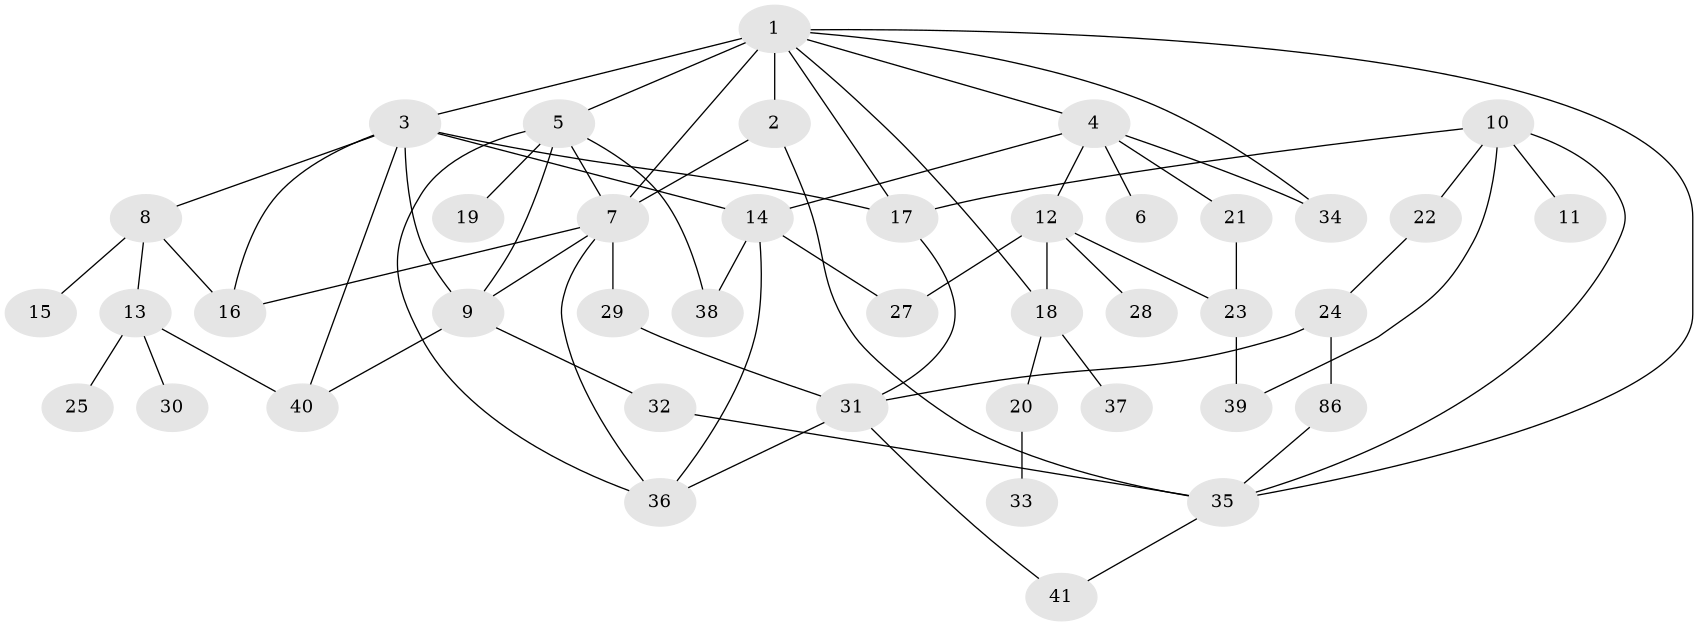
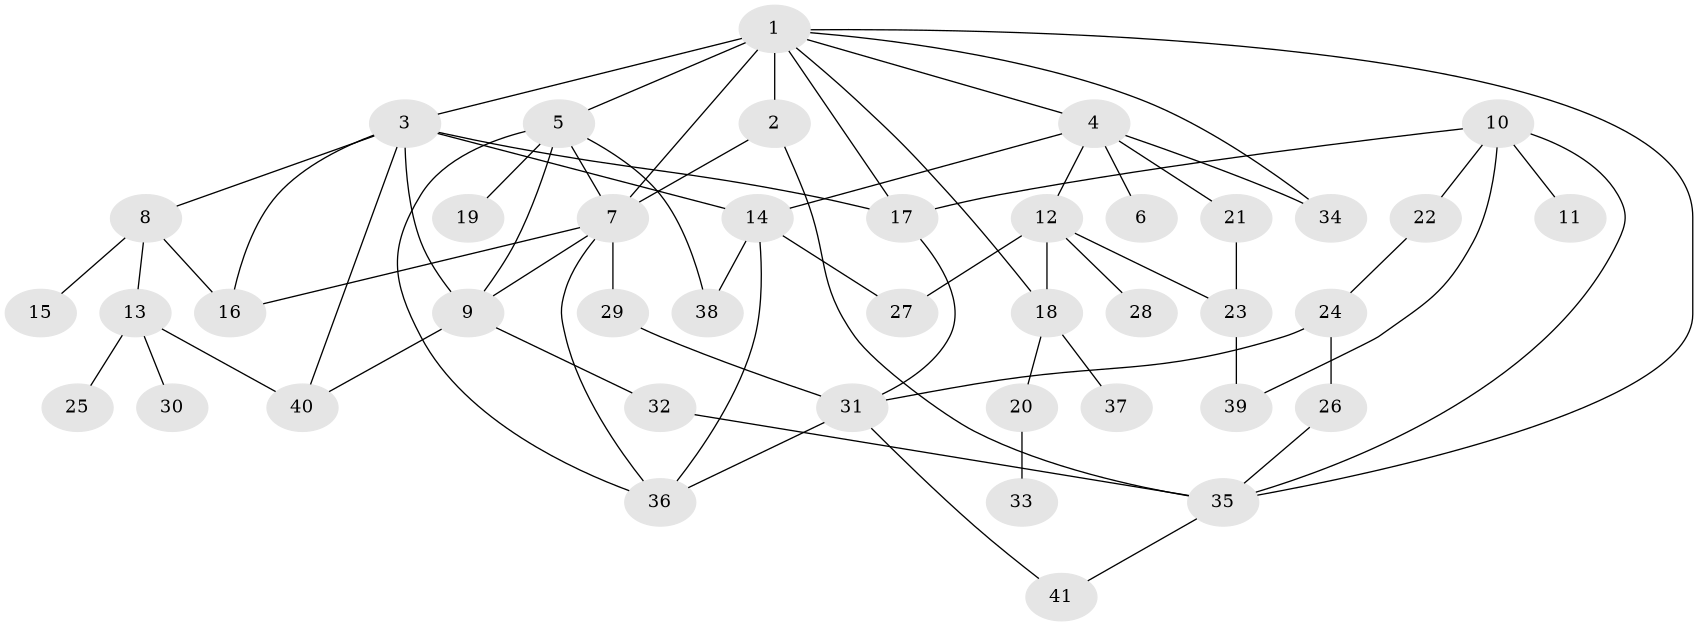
(1331, 408) -> (1331, 408)
